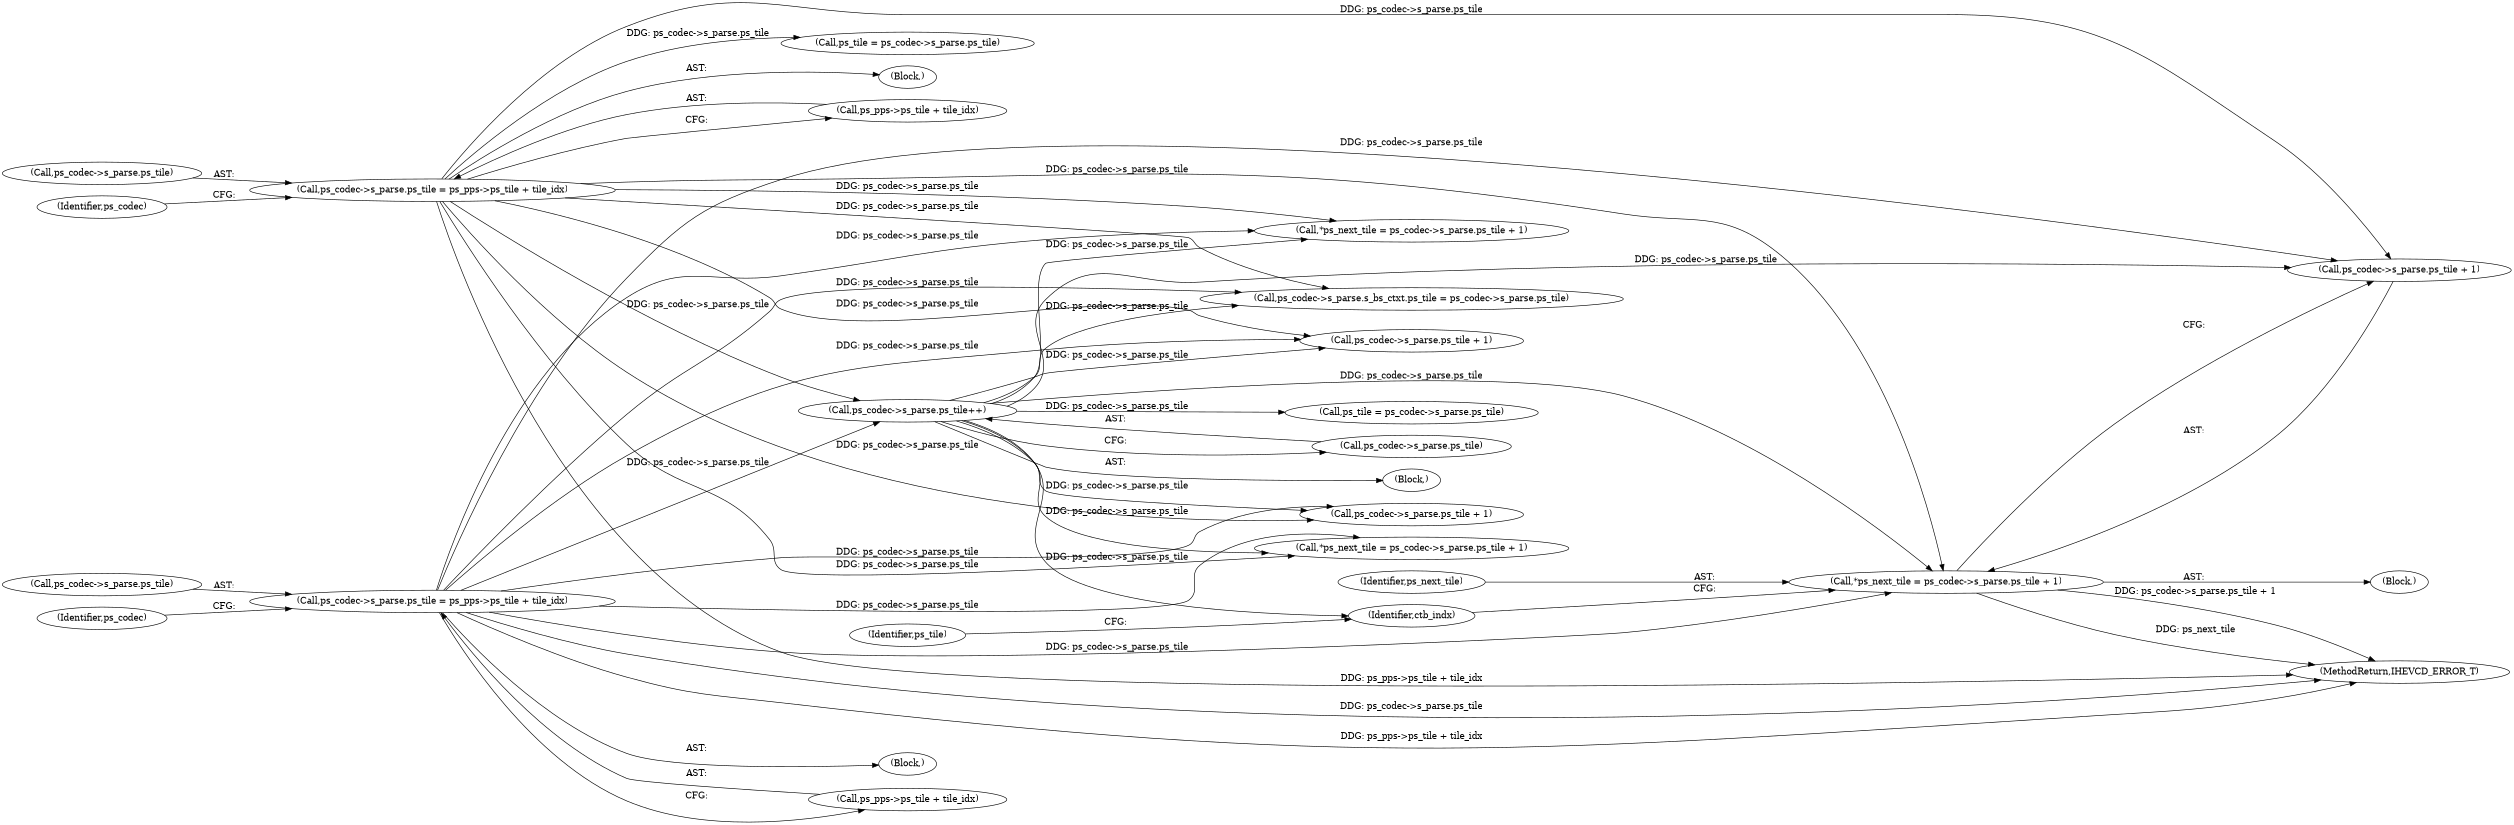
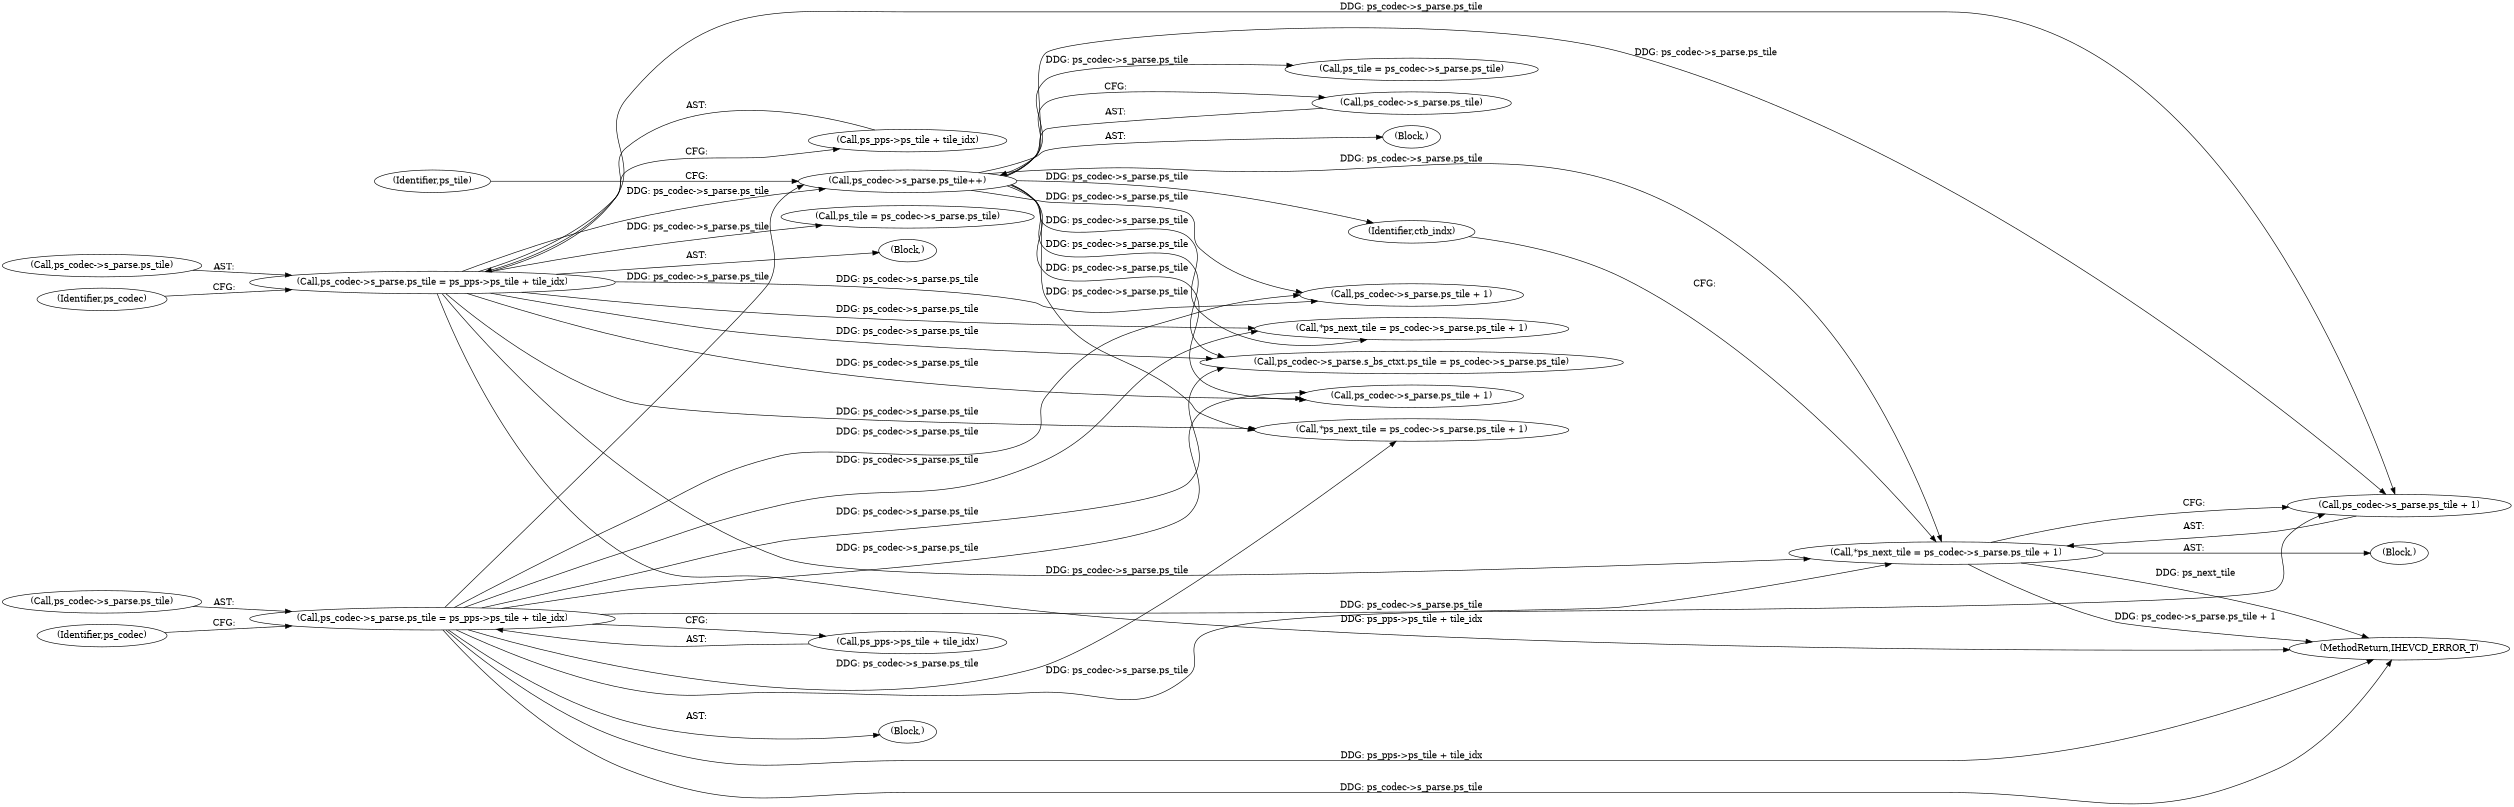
(1412, 582) -> none
(1155, 628) -> (641, 181)
